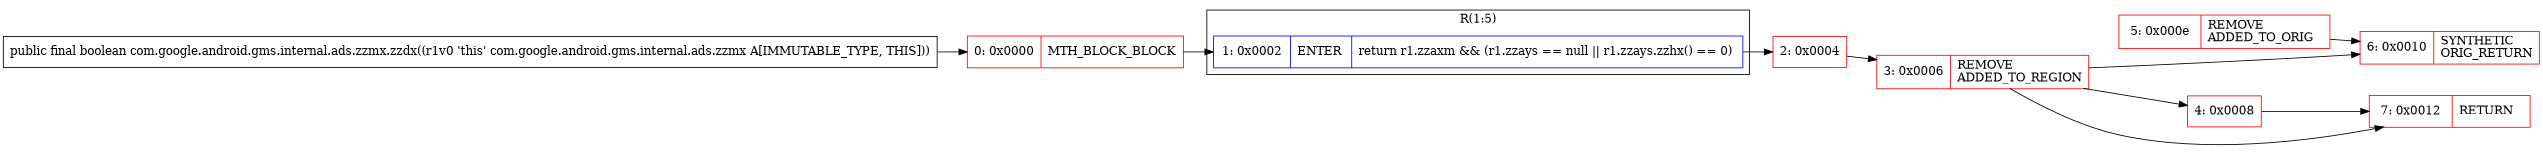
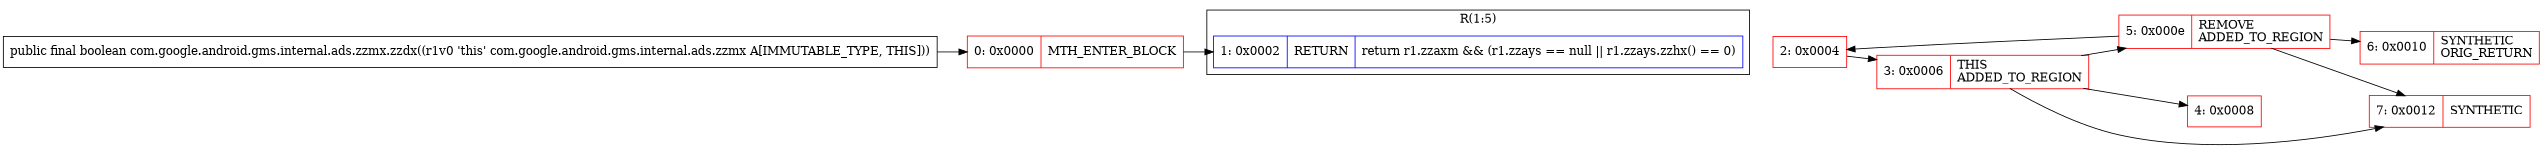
(2261, 38) -> (2261, 38)
(1112, 52) -> (1112, 52)
(1319, 52) -> (1321, 52)
(1755, 52) -> (1987, 42)
(2220, 62) -> (2099, 53)
(1985, 65) -> (1973, 65)
(2311, 111) -> (2334, 71)
(2486, 111) -> (2487, 111)
